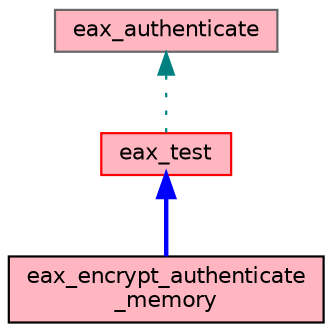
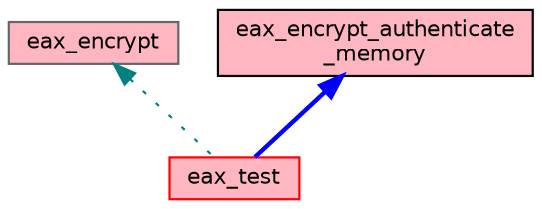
(166, 31) -> (94, 43)
(166, 227) -> (290, 124)
